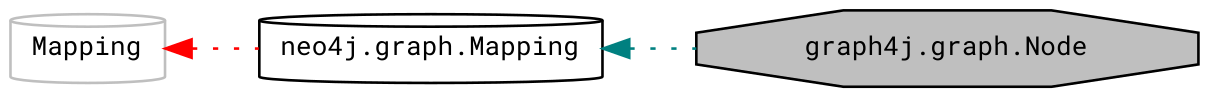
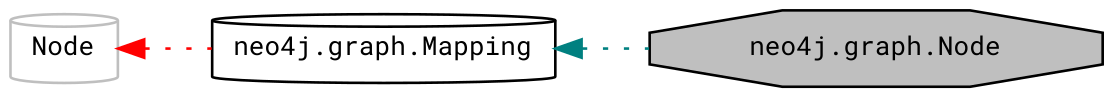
(88, 49) -> (64, 49)
(947, 49) -> (876, 49)
